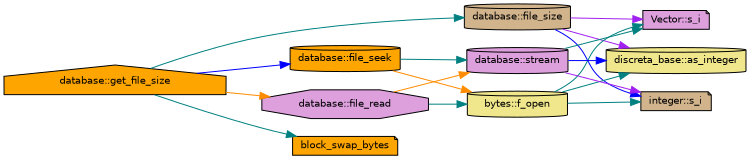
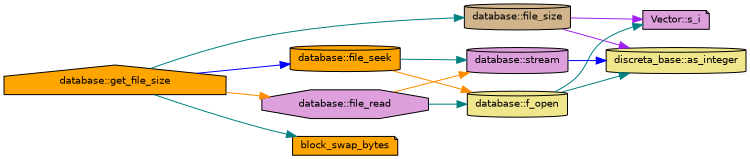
(587, 43) -> none
(676, 101) -> none
(517, 104) -> (517, 104)
